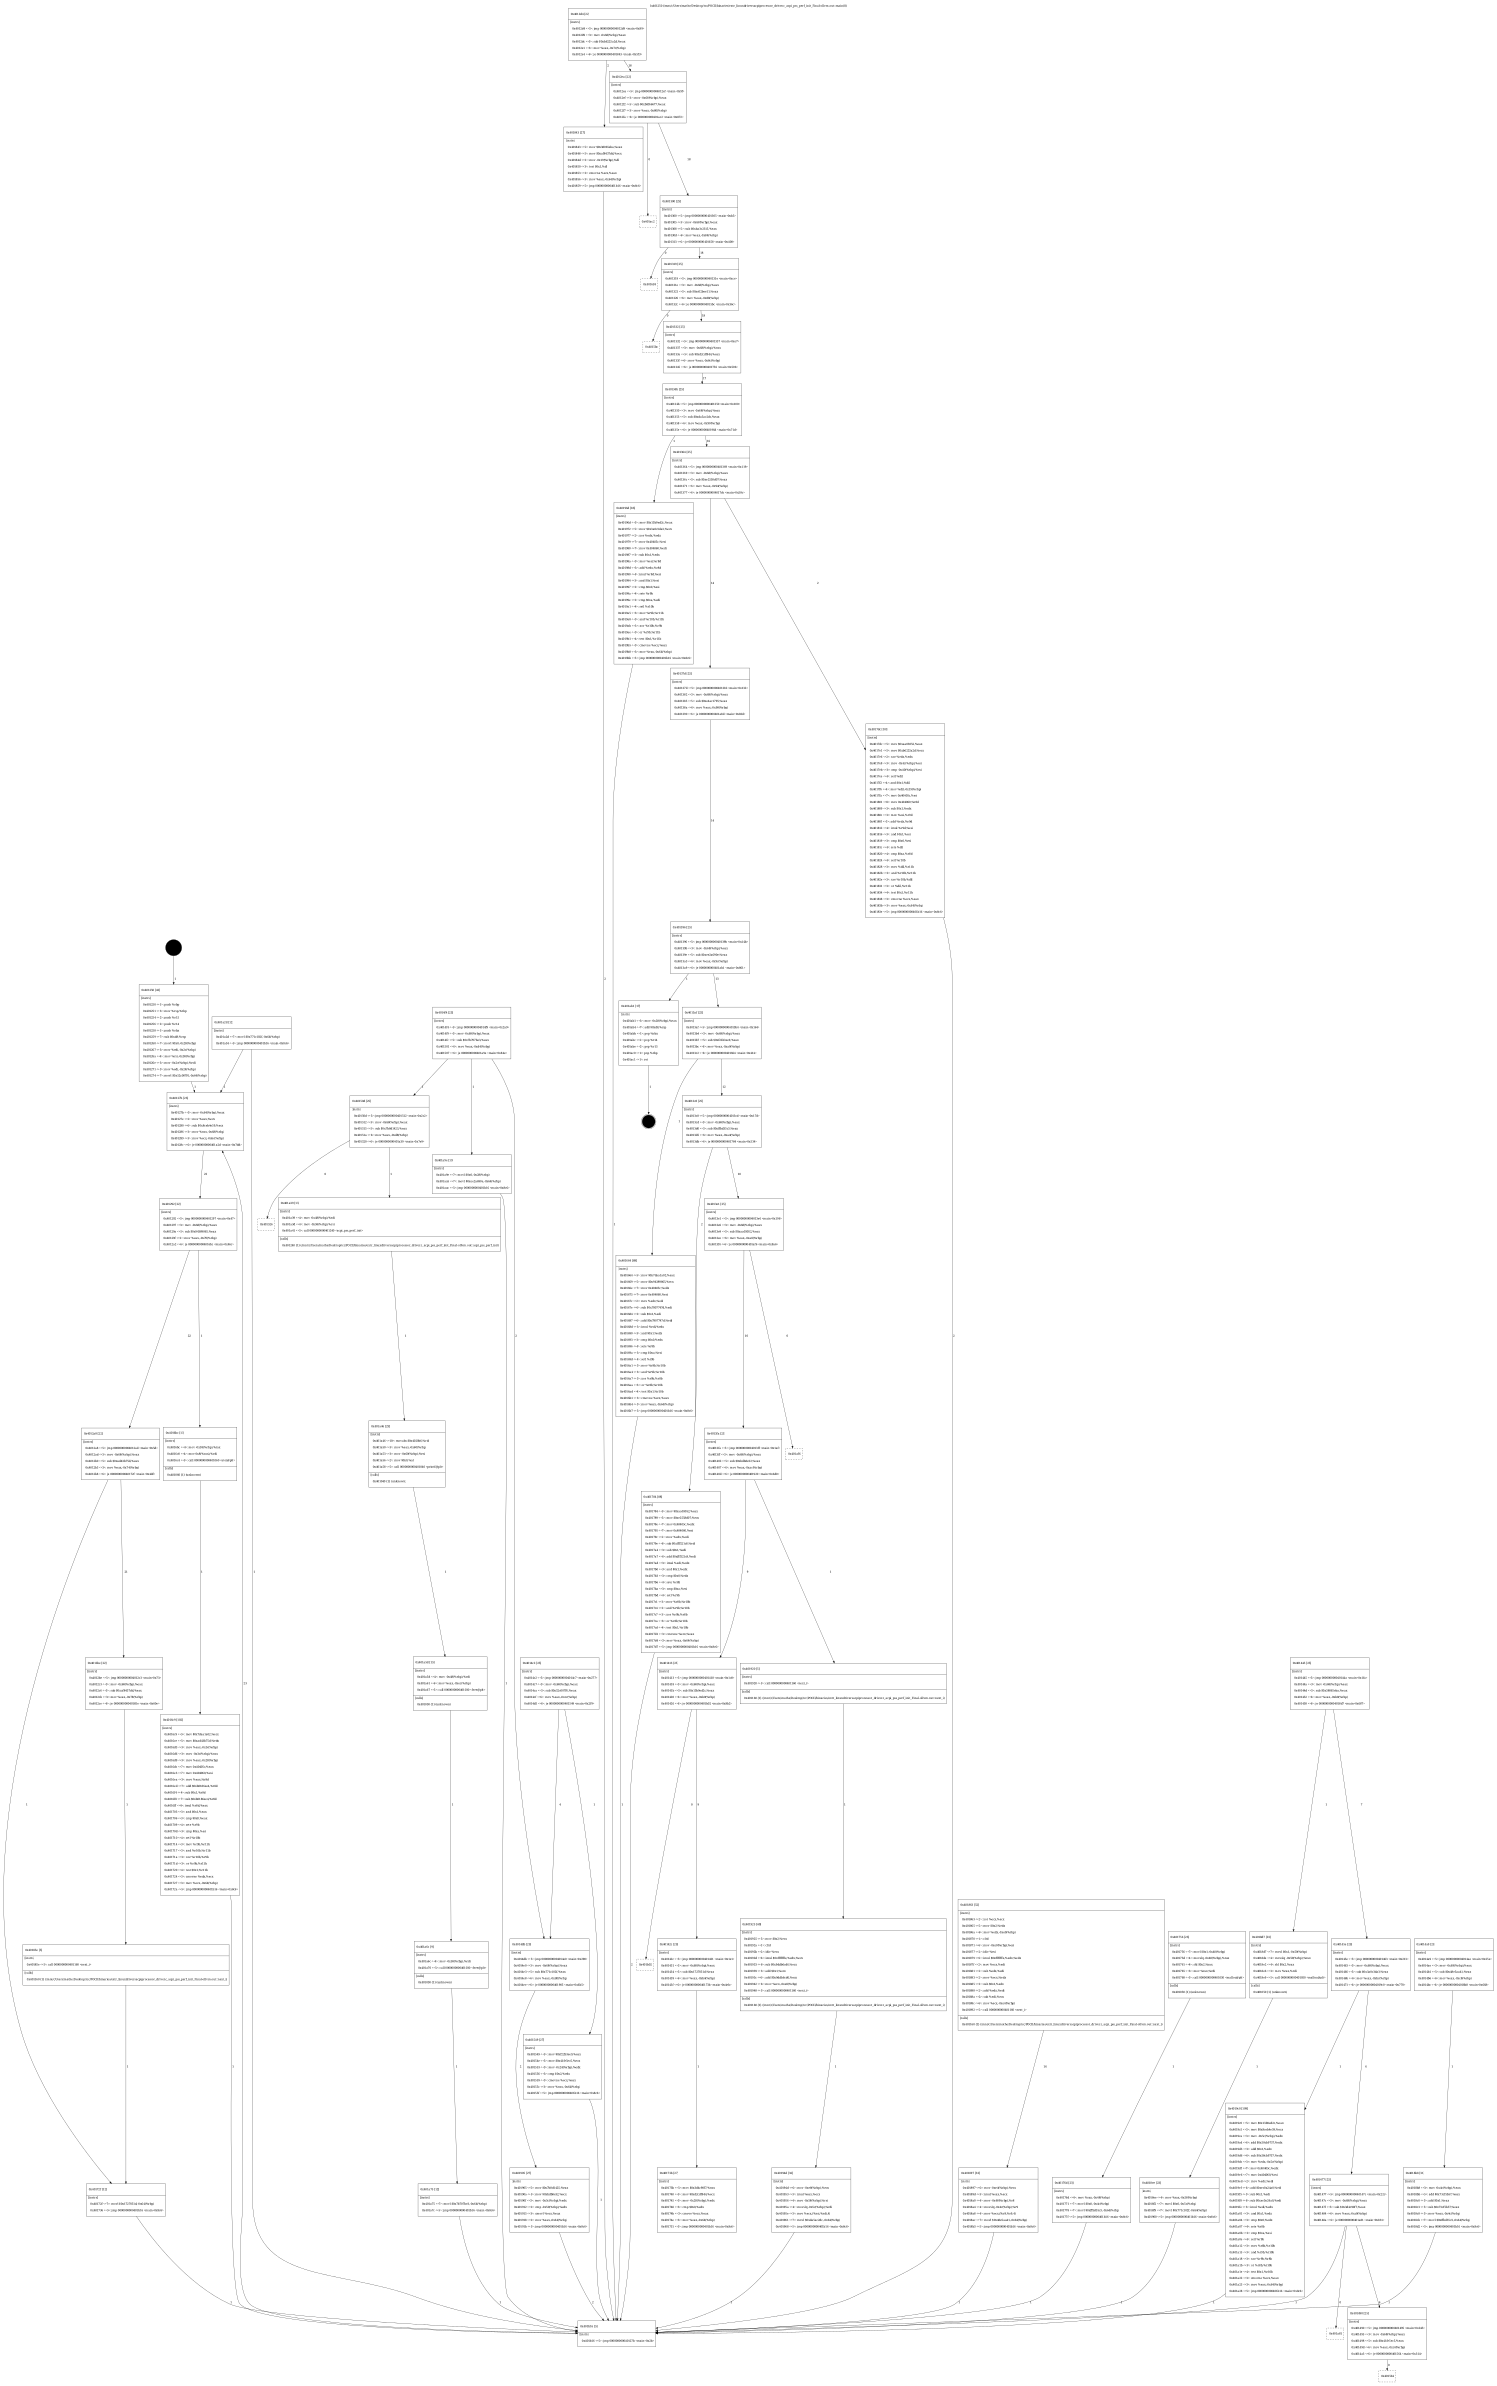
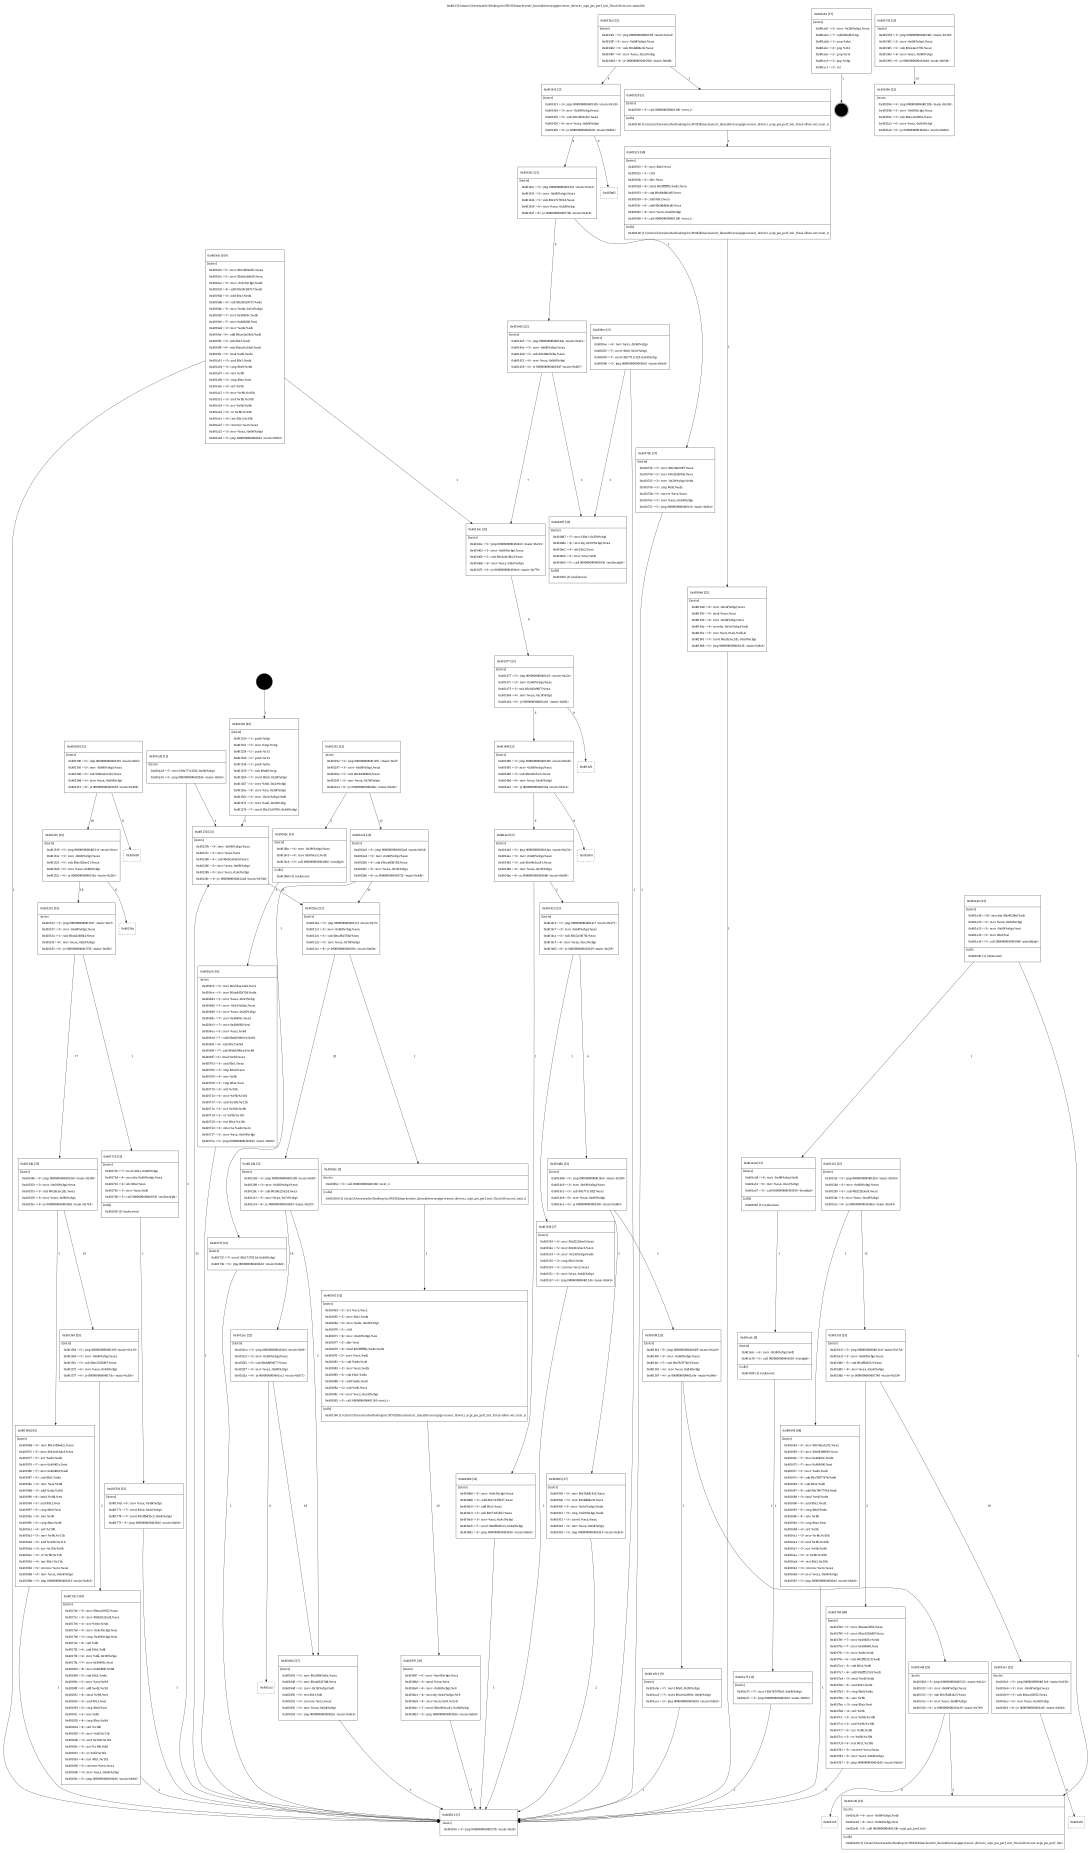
(673, 158) -> (293, 1517)
none -> (552, 269)
(710, 582) -> none
none -> (534, 810)
none -> (556, 891)
(679, 986) -> none
(716, 989) -> none
none -> (107, 1052)
none -> (310, 1055)
(202, 1174) -> (285, 894)
(398, 1335) -> (1077, 1378)
(744, 1338) -> none
(514, 1496) -> (648, 1267)
(1332, 2049) -> (378, 450)
(126, 2083) -> (425, 1246)
(1231, 2086) -> (610, 442)
(1024, 2321) -> (640, 1209)
